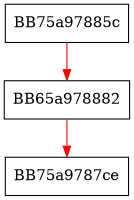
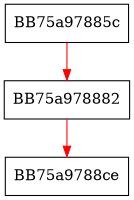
(67, 100) -> (67, 100)
(67, 176) -> (67, 176)
